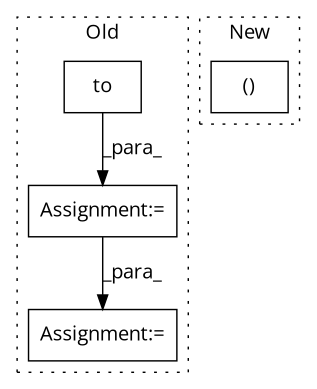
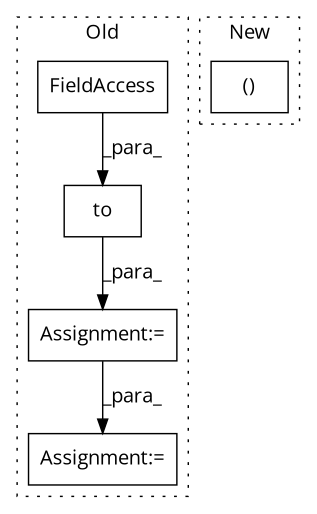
none -> (103, 87)
